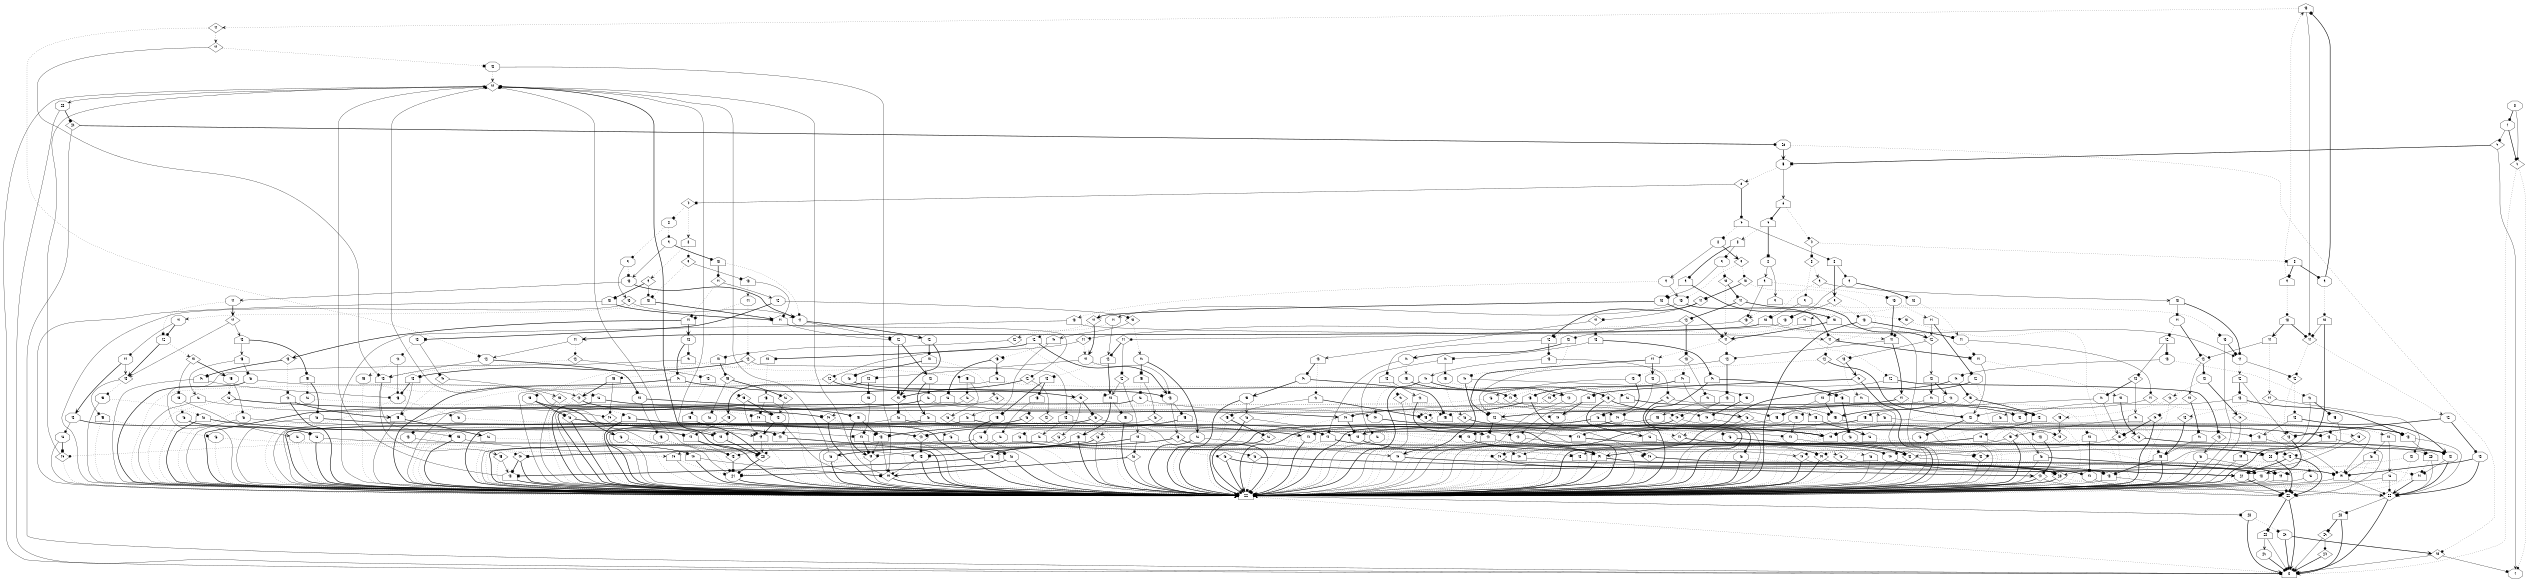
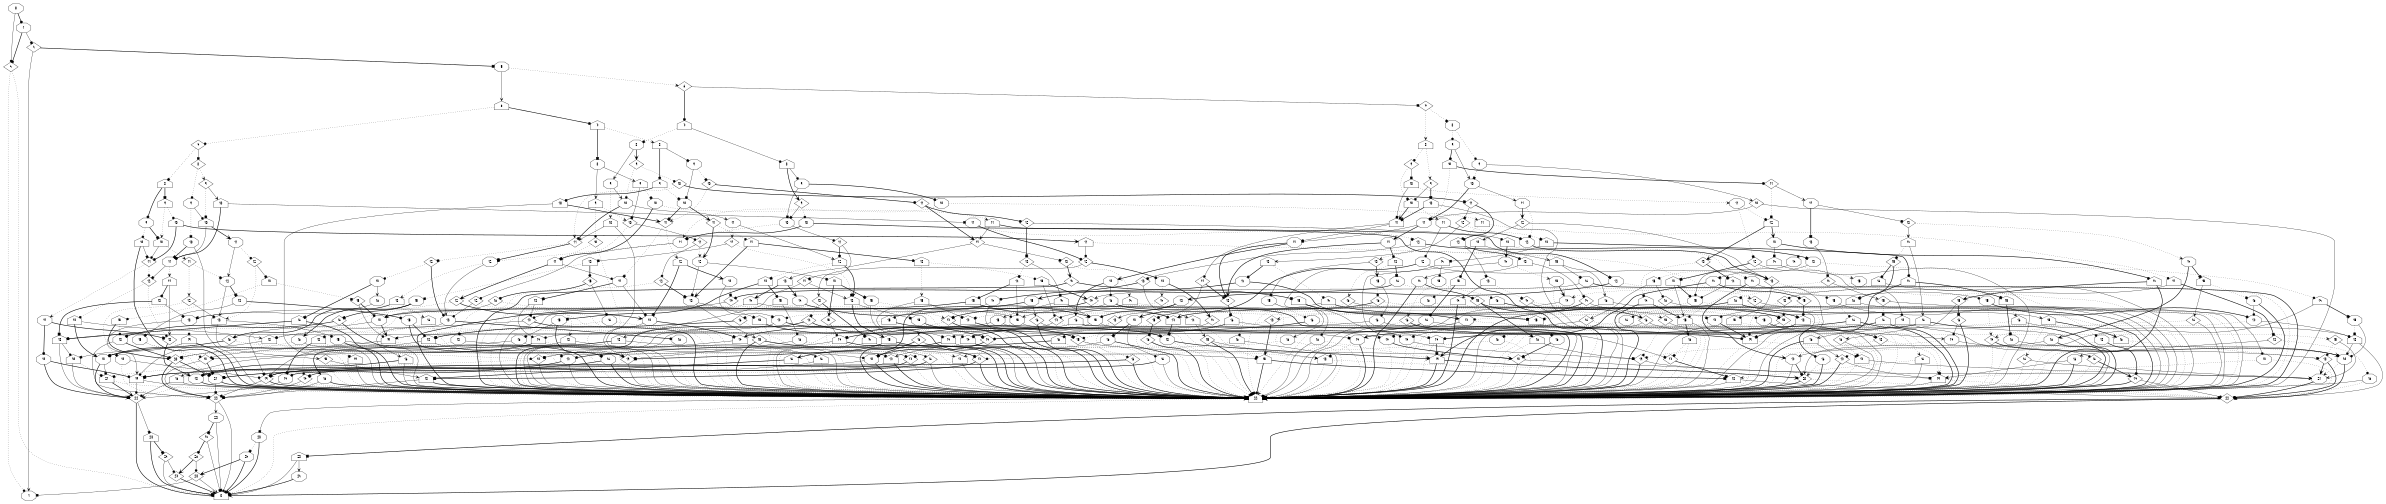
(1783, 145) -> (196, 457)
(1783, 153) -> (187, 466)
(2271, 179) -> (196, 466)
